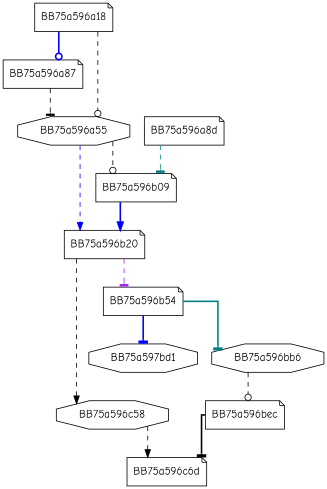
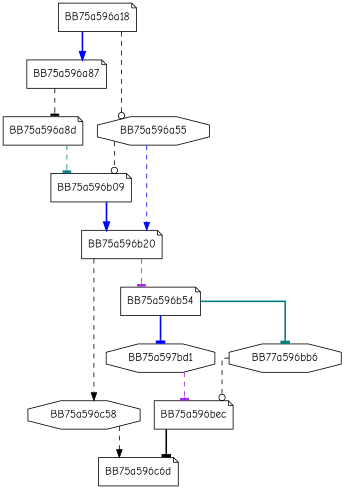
(59, 43) -> (82, 42)
(50, 100) -> (55, 100)
(268, 358) -> (285, 358)
none -> (185, 384)
